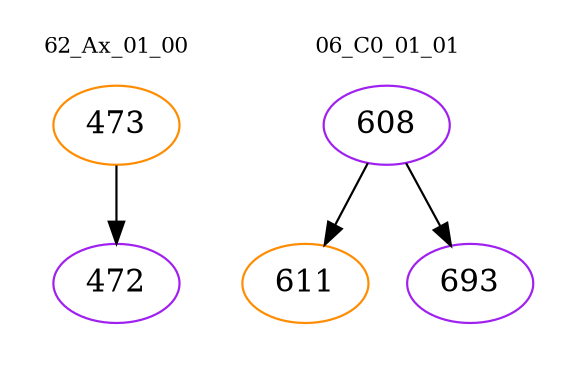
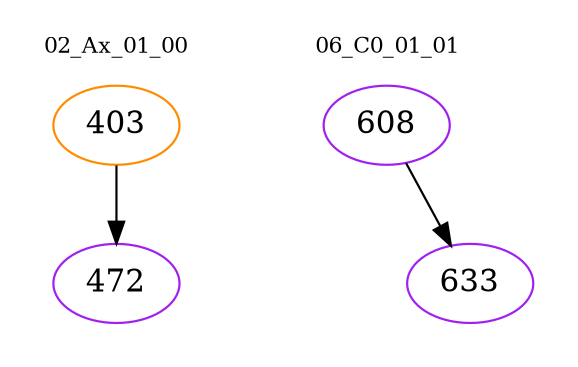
(116, 47) -> (116, 47)
(116, 125) -> (116, 125)
(305, 283) -> none
(470, 283) -> (470, 283)
